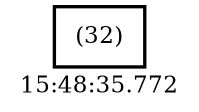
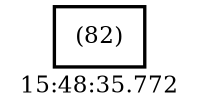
(100, 37) -> (100, 37)
